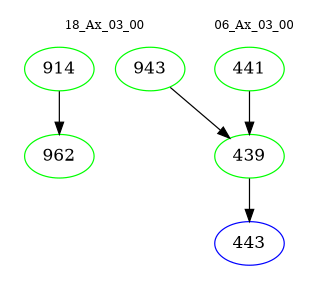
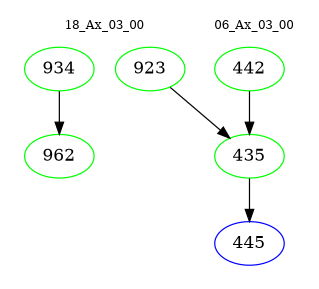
(59, 69) -> (59, 69)
(150, 69) -> (150, 69)
(249, 69) -> (249, 69)
(249, 156) -> (249, 156)
(249, 243) -> (249, 243)
